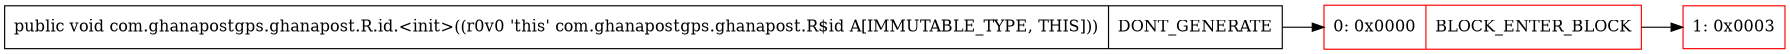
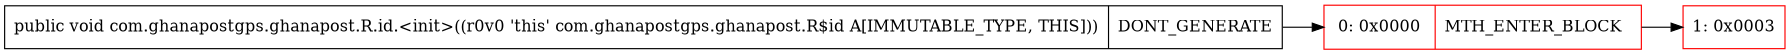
(1534, 27) -> (1534, 27)
